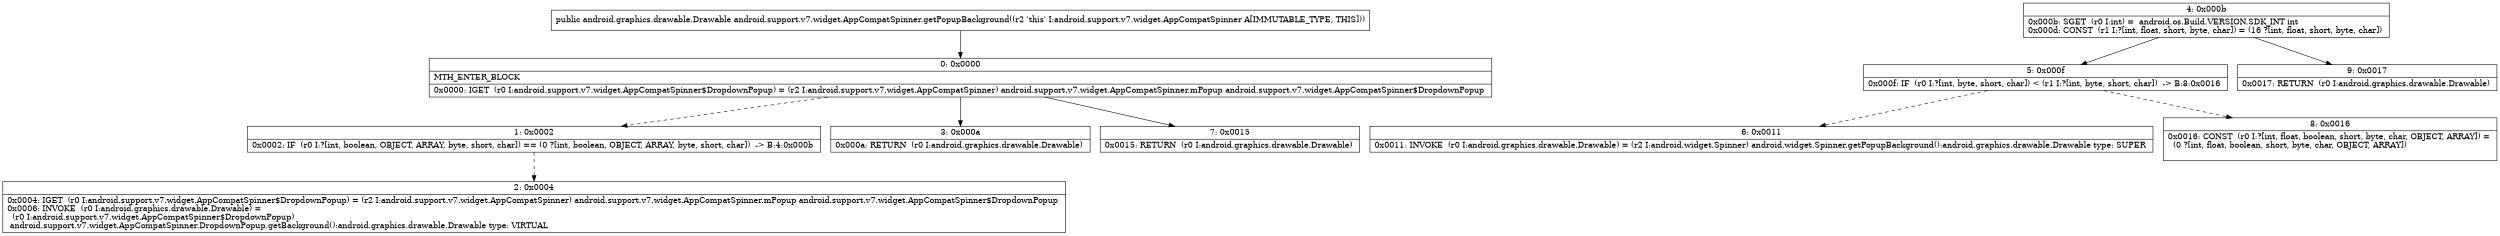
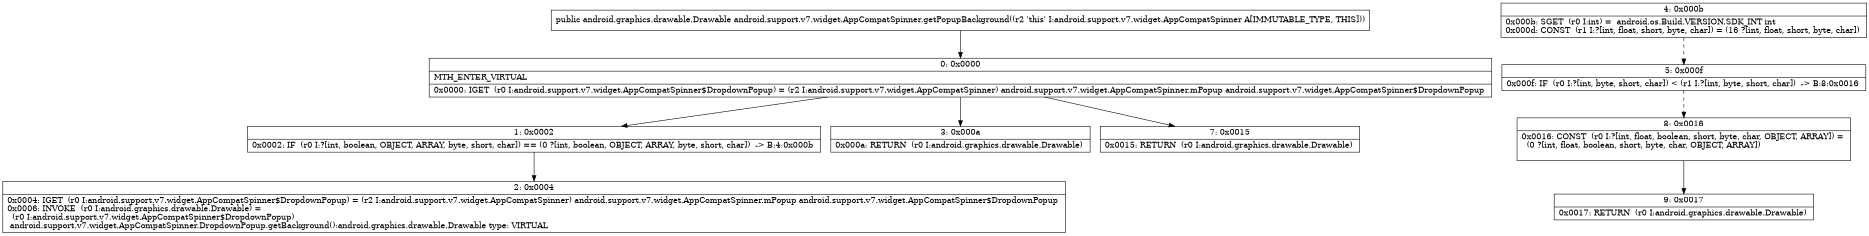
(2123, 50) -> (1684, 48)
(2290, 50) -> (1684, 174)
(477, 77) -> (480, 77)
(727, 111) -> (727, 111)
(1761, 139) -> none
(534, 164) -> (534, 164)
